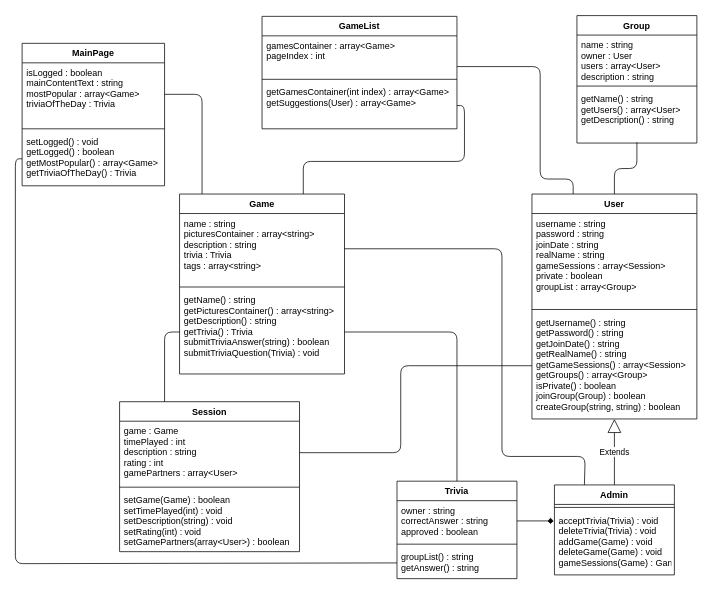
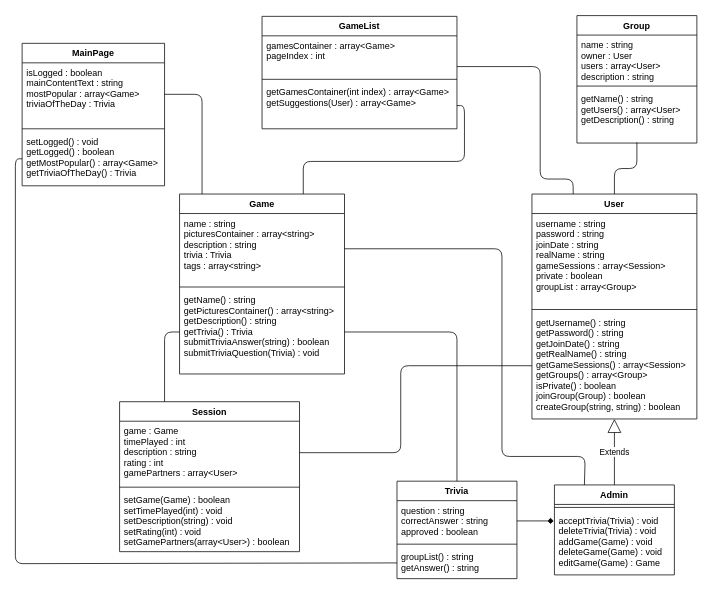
(432, 511) -> (438, 511)
(617, 521) -> (617, 521)
